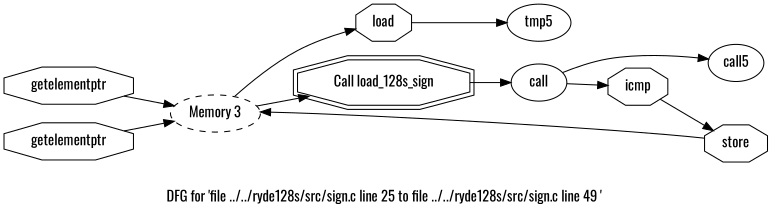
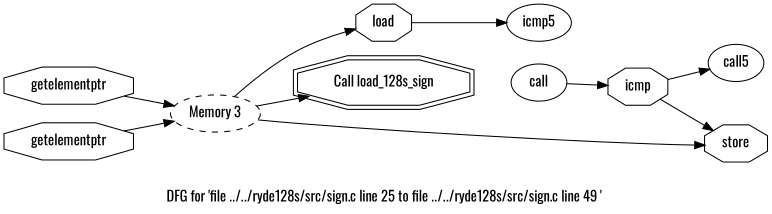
(539, 23) -> (539, 23)
(629, 56) -> (684, 76)
(485, 83) -> none
(488, 122) -> (476, 135)
